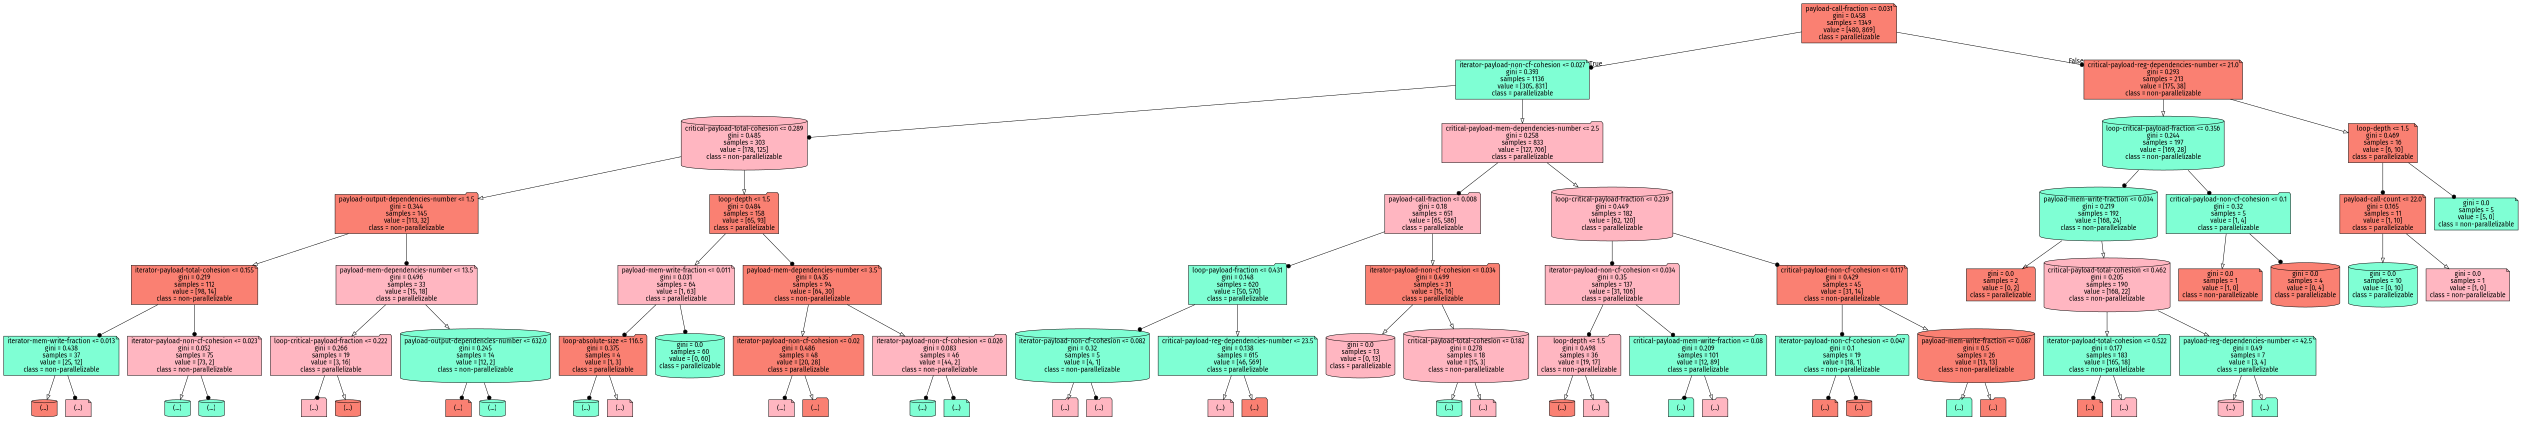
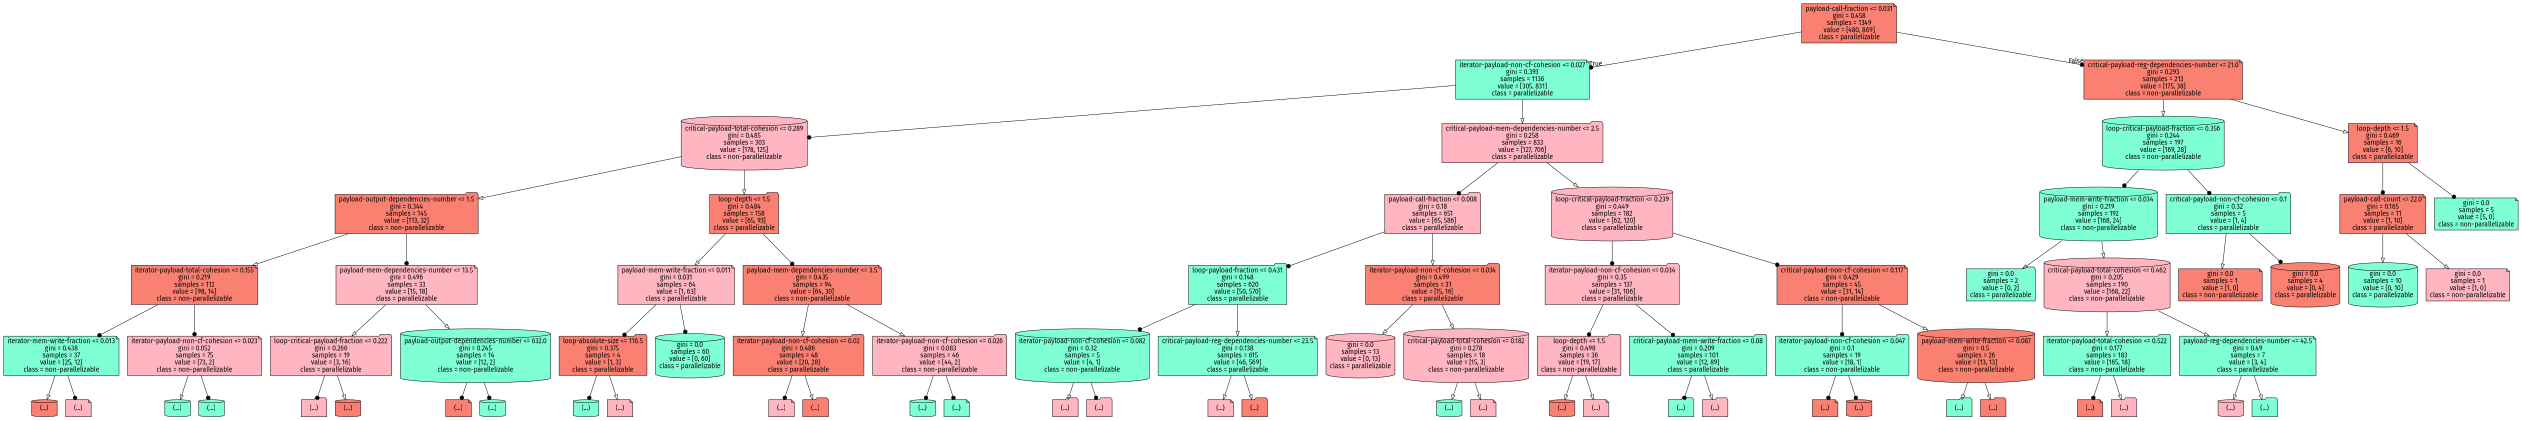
(2001, 285) -> (2001, 285)
